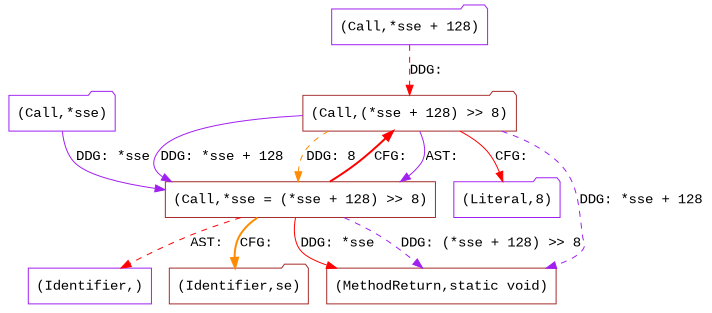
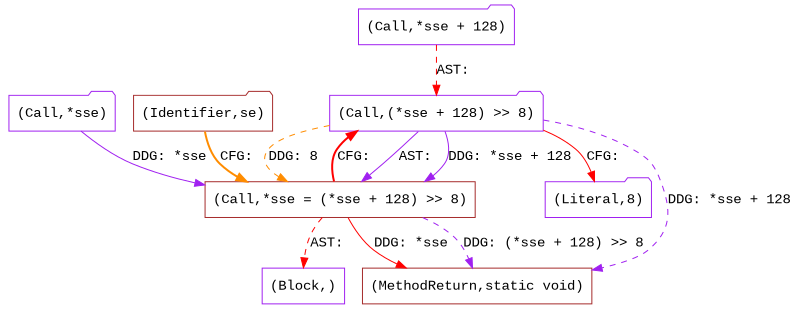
(430, 70) -> (457, 70)
(410, 113) -> (436, 113)
(240, 235) -> (215, 158)
(90, 286) -> (303, 286)
